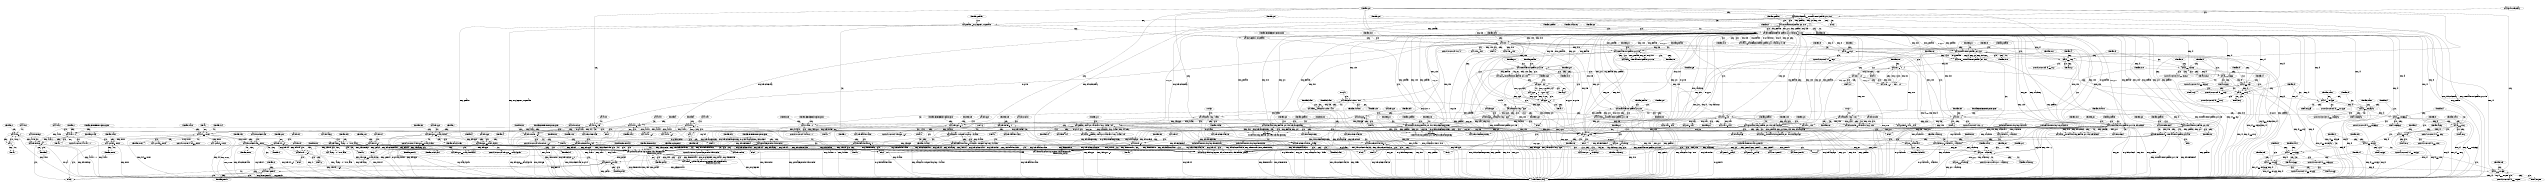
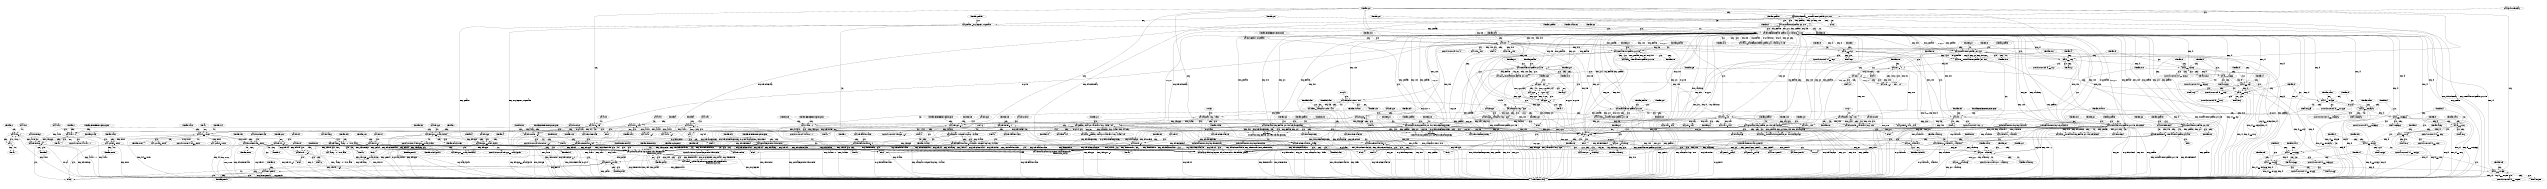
(1117, 32) -> none
none -> (1849, 60)
(1526, 80) -> (1530, 88)
(2351, 105) -> (2351, 105)
none -> (2119, 129)
(48, 139) -> (48, 139)
(1985, 140) -> (2169, 114)
(433, 153) -> (433, 153)
